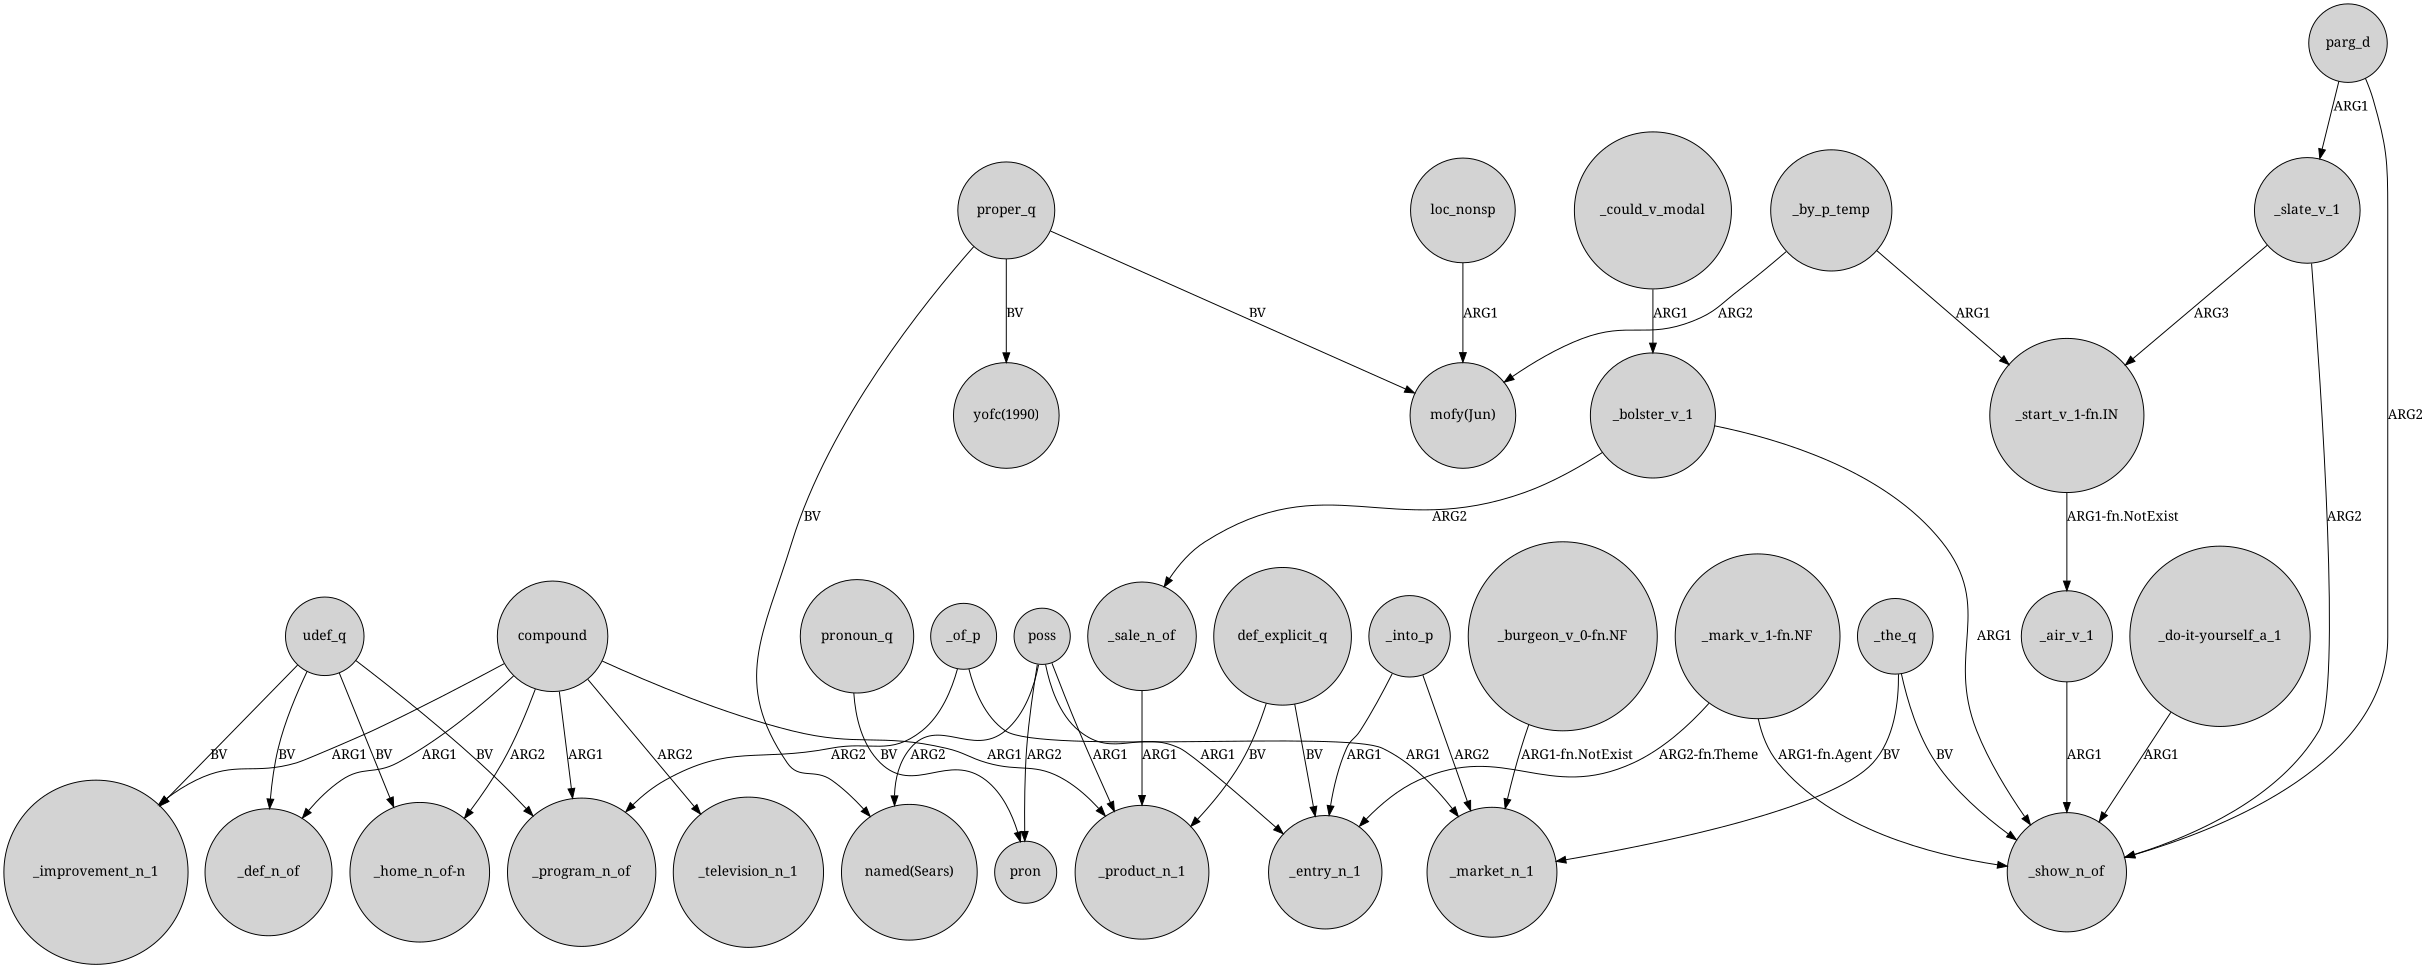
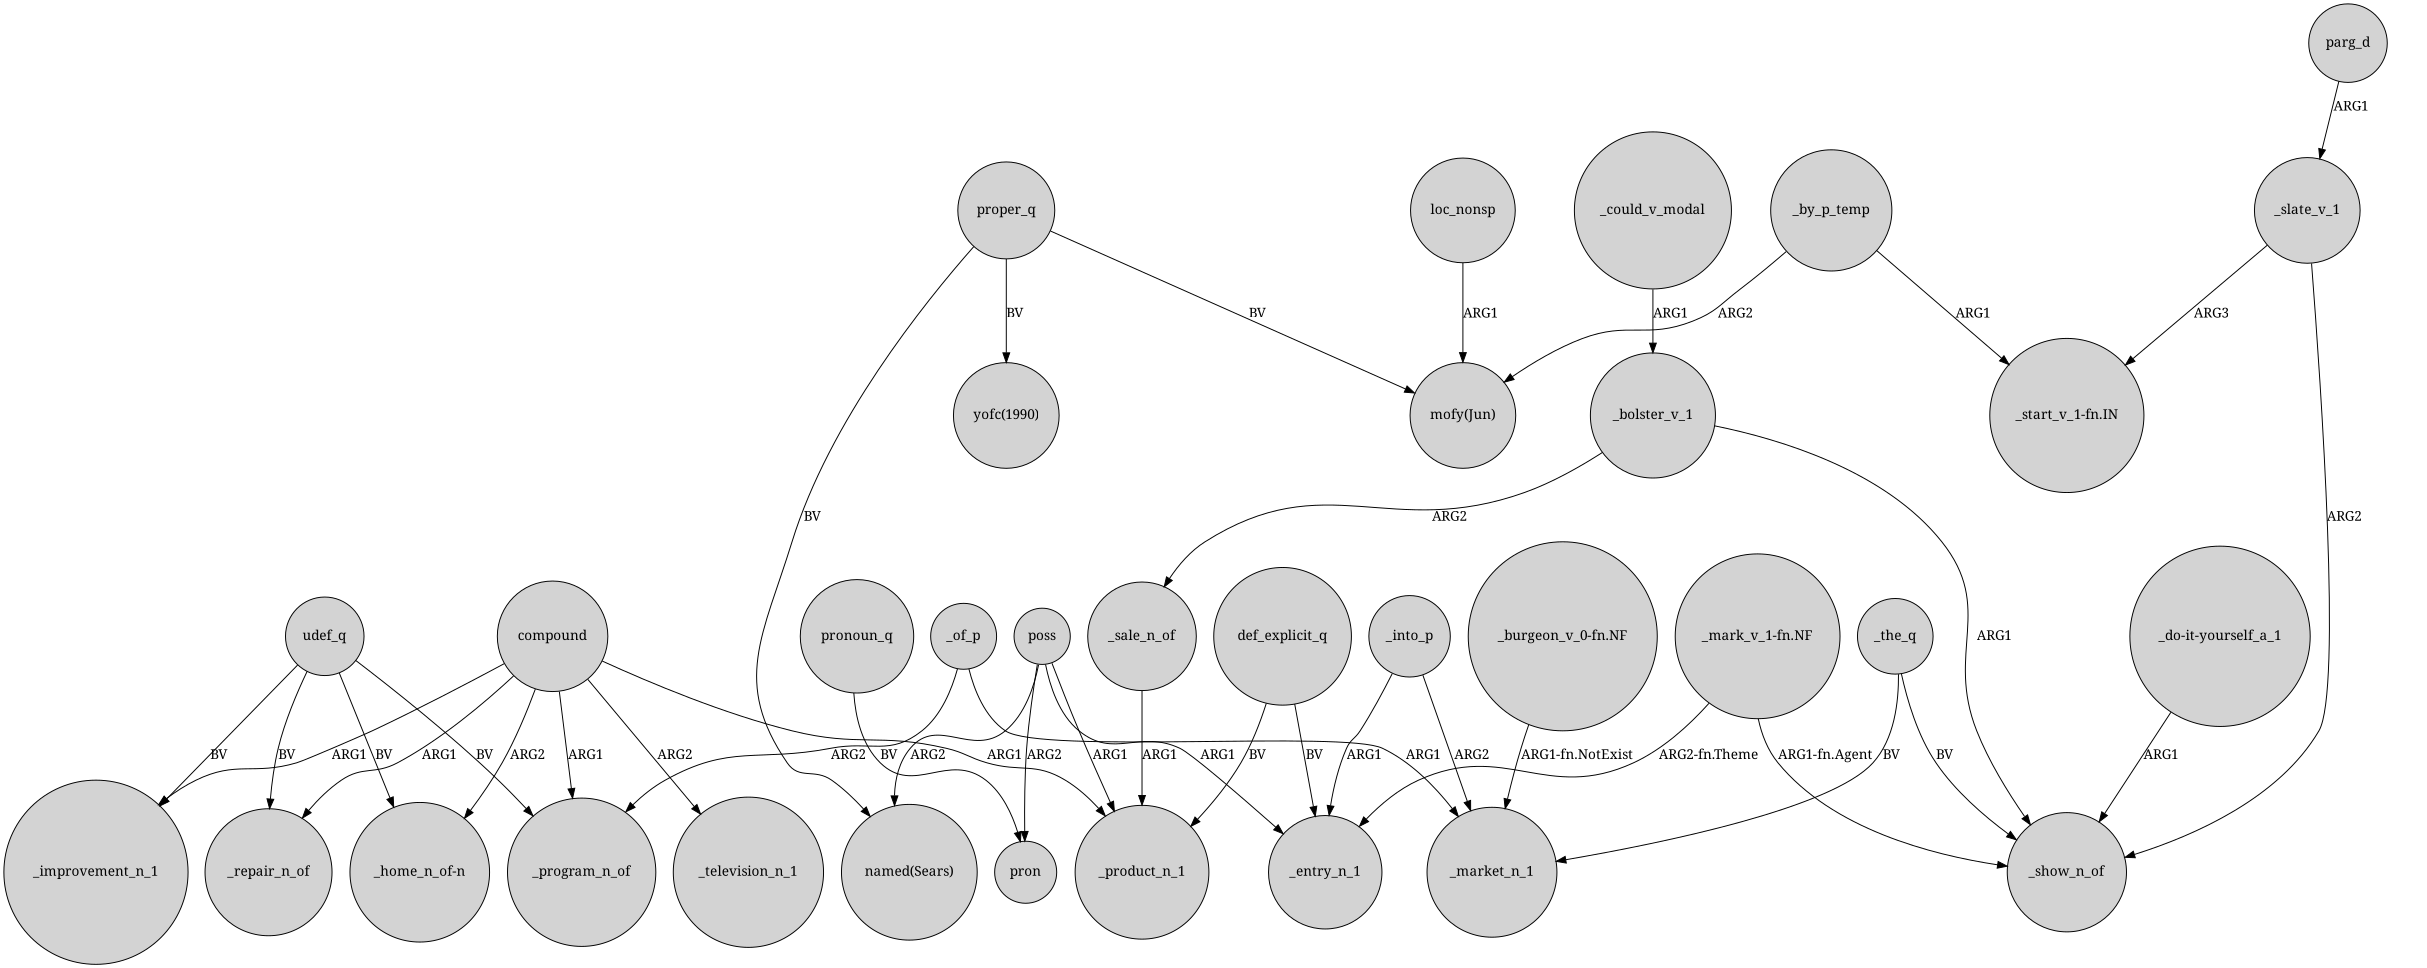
(2388, 534) -> none
(2067, 636) -> none
(269, 872) -> (269, 872)
